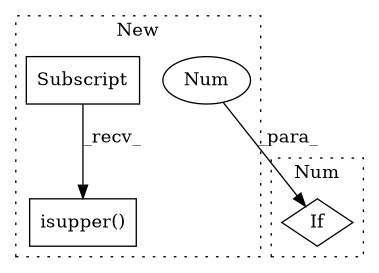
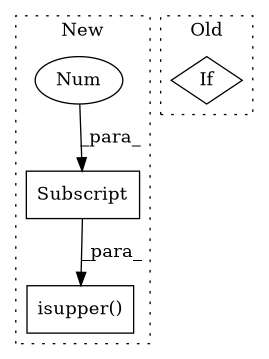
(113, 138) -> (112, 252)
(251, 138) -> (81, 131)
(317, 173) -> (207, 31)
